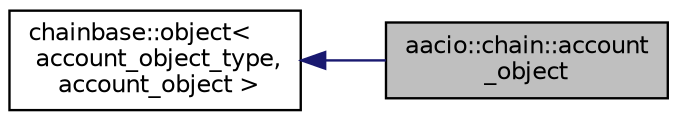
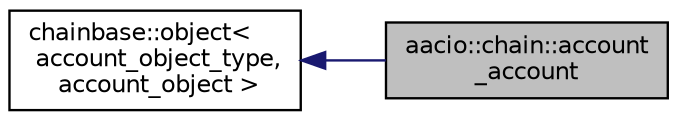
(527, 60) -> (527, 60)
